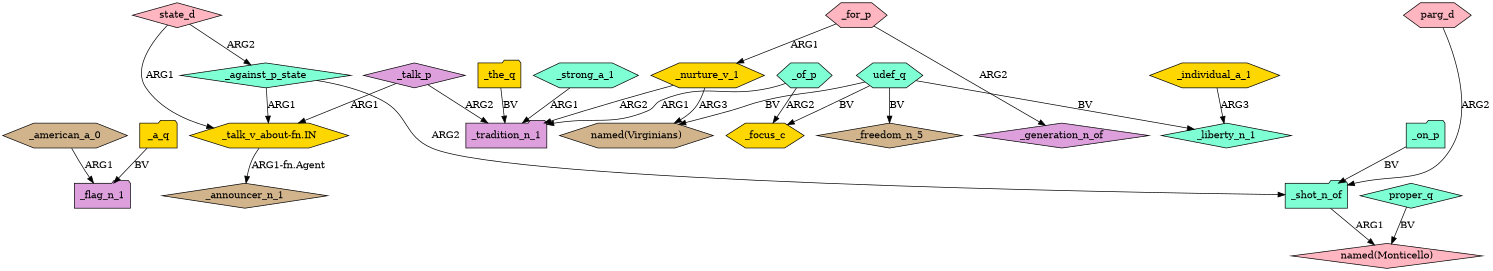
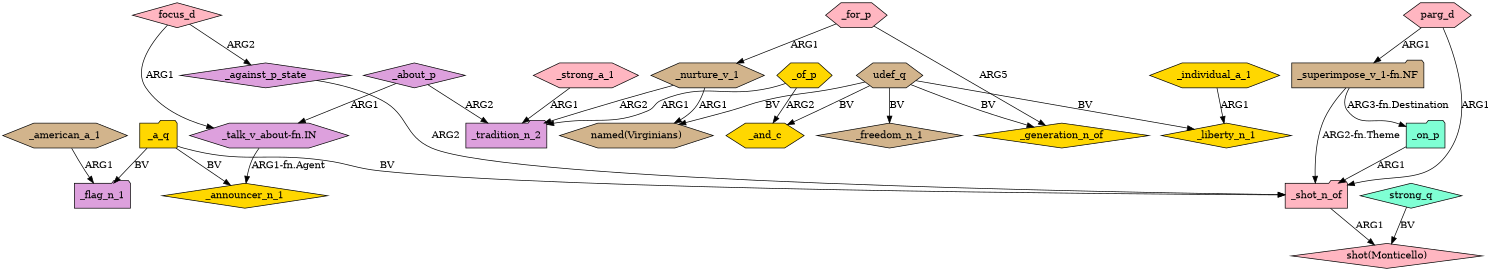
(177, 15) -> (177, 15)
(266, 75) -> (266, 75)
(414, 75) -> (414, 75)
(499, 75) -> none
(586, 75) -> (586, 75)
(708, 75) -> (708, 75)
(804, 75) -> (804, 75)
(890, 75) -> (890, 75)
(994, 75) -> (994, 75)
none -> (1358, 75)
(267, 102) -> none
(714, 105) -> (714, 105)
(1235, 105) -> (1235, 105)
(1476, 105) -> (1476, 105)
none -> (968, 106)
(65, 136) -> (65, 136)
(269, 136) -> (269, 136)
(506, 136) -> (506, 136)
(765, 136) -> (765, 136)
(890, 136) -> (890, 136)
(1062, 136) -> (1062, 136)
(1226, 136) -> (1226, 136)
none -> (200, 165)
(1391, 166) -> (1391, 166)
none -> (726, 187)
(245, 196) -> (245, 196)
(1316, 196) -> (1316, 196)
(1411, 196) -> (1411, 196)
(1387, 256) -> (1387, 256)
